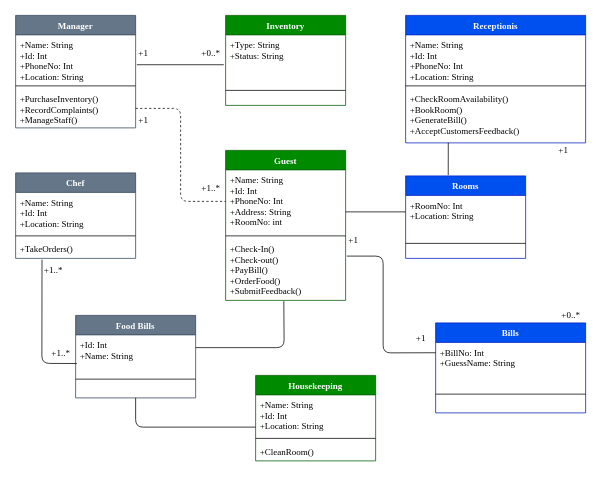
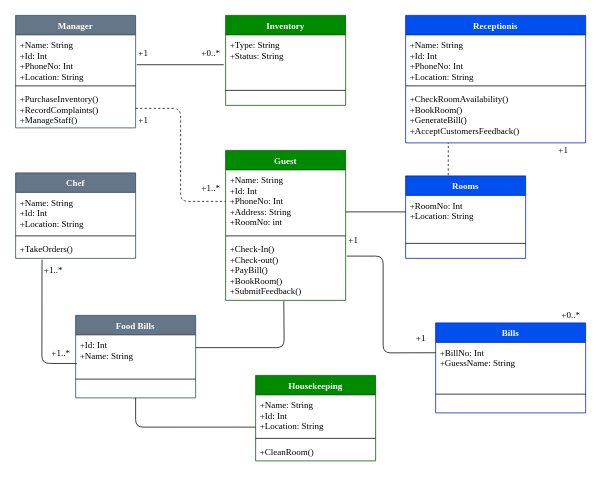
(448, 159) -> (448, 159)
(257, 249) -> (257, 249)
